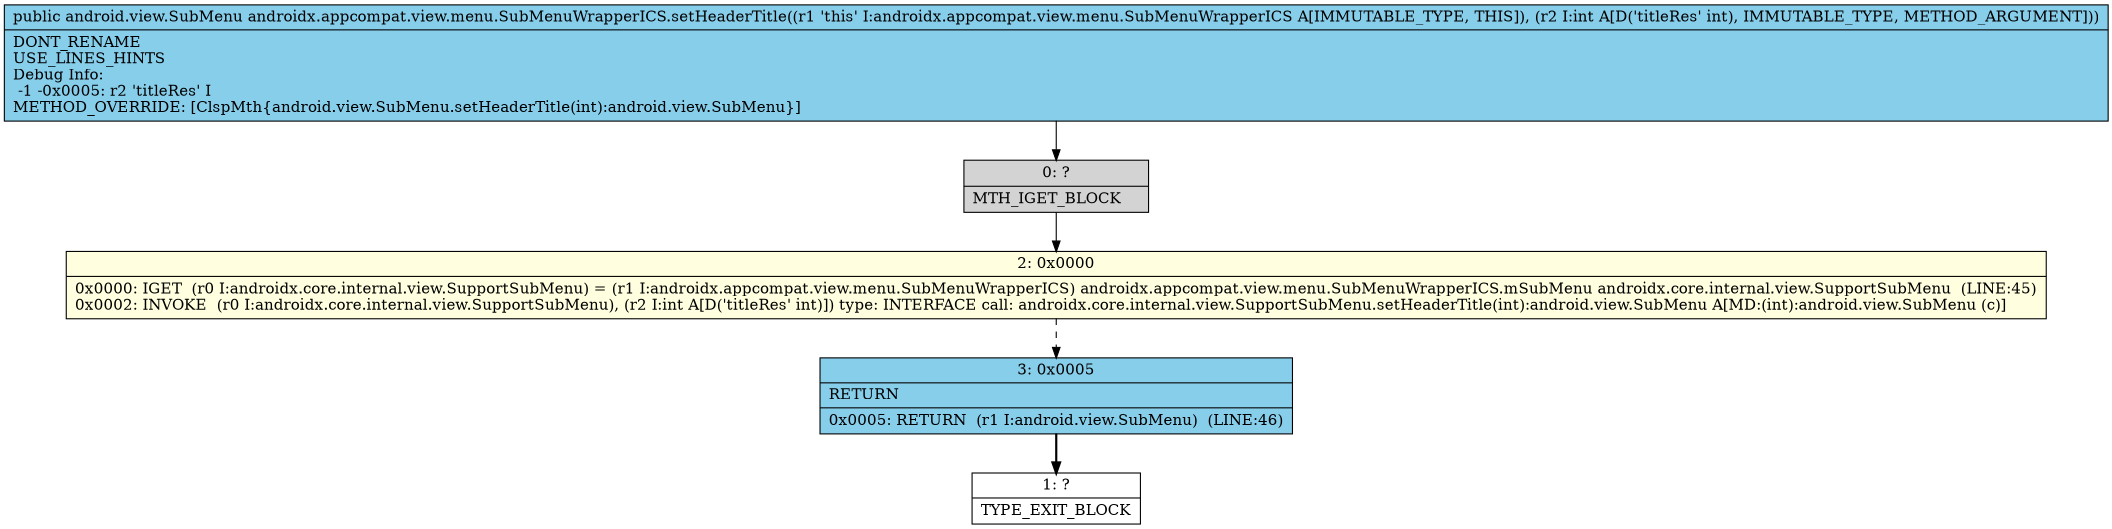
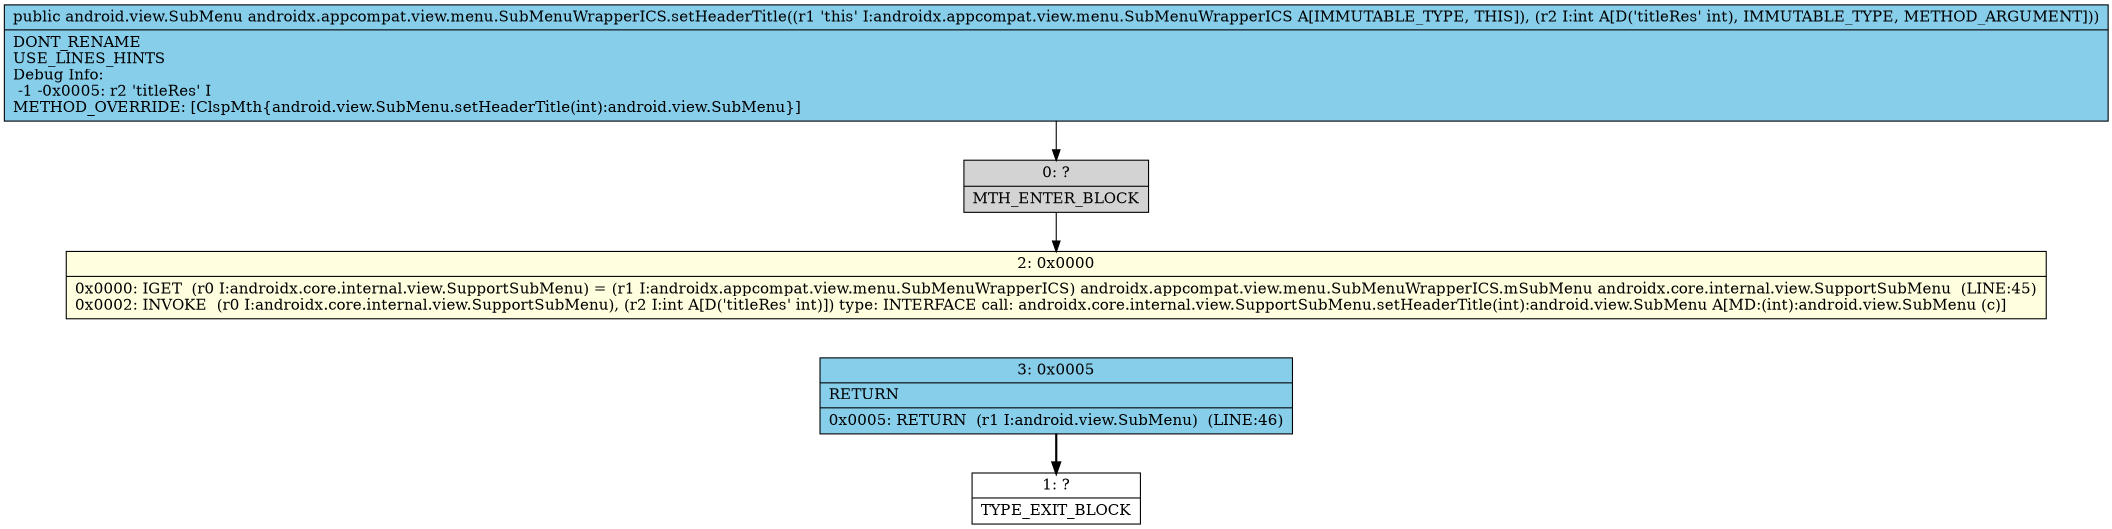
(1047, 199) -> (1056, 199)
(1056, 333) -> none
